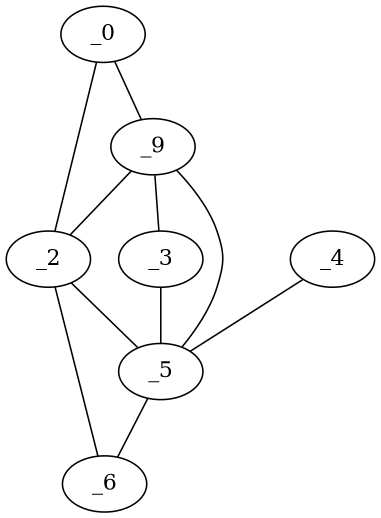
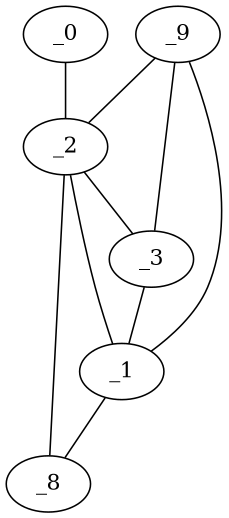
(128, 91) -> none
none -> (109, 203)
(333, 259) -> none
(161, 372) -> (122, 372)
(105, 484) -> (48, 484)
